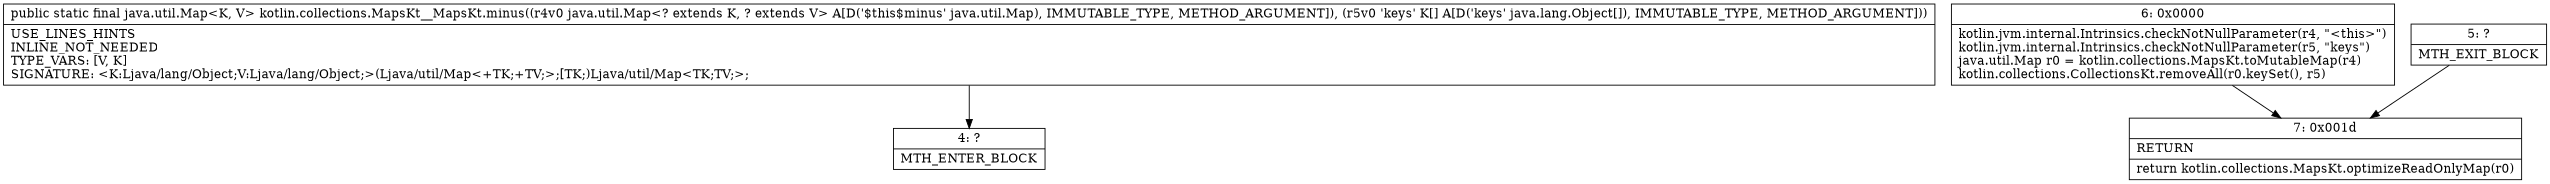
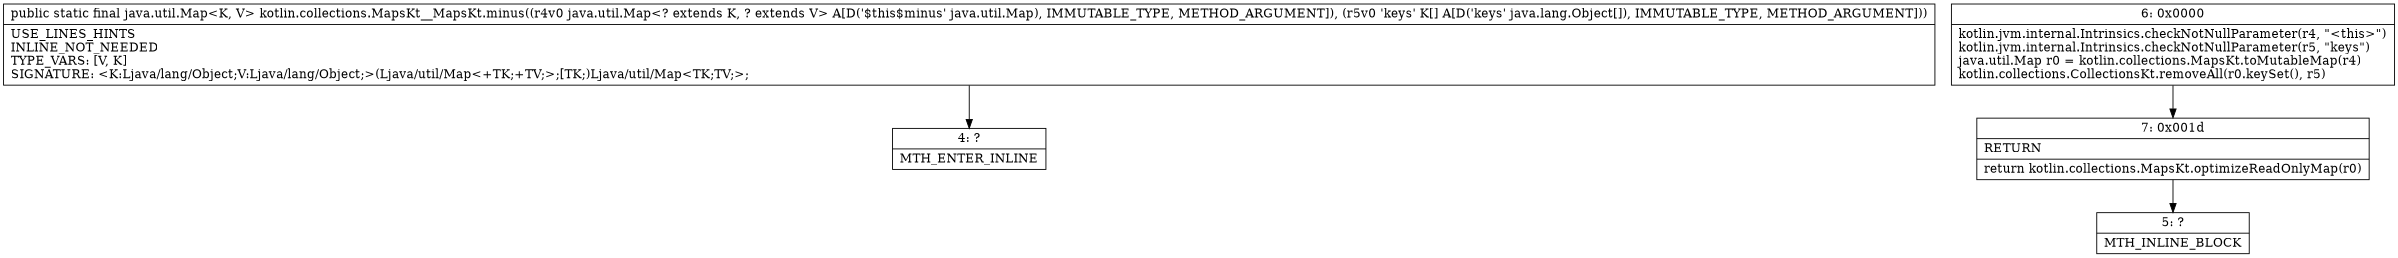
(2479, 54) -> (2173, 243)
(2414, 89) -> (2173, 192)
(969, 159) -> (969, 159)
